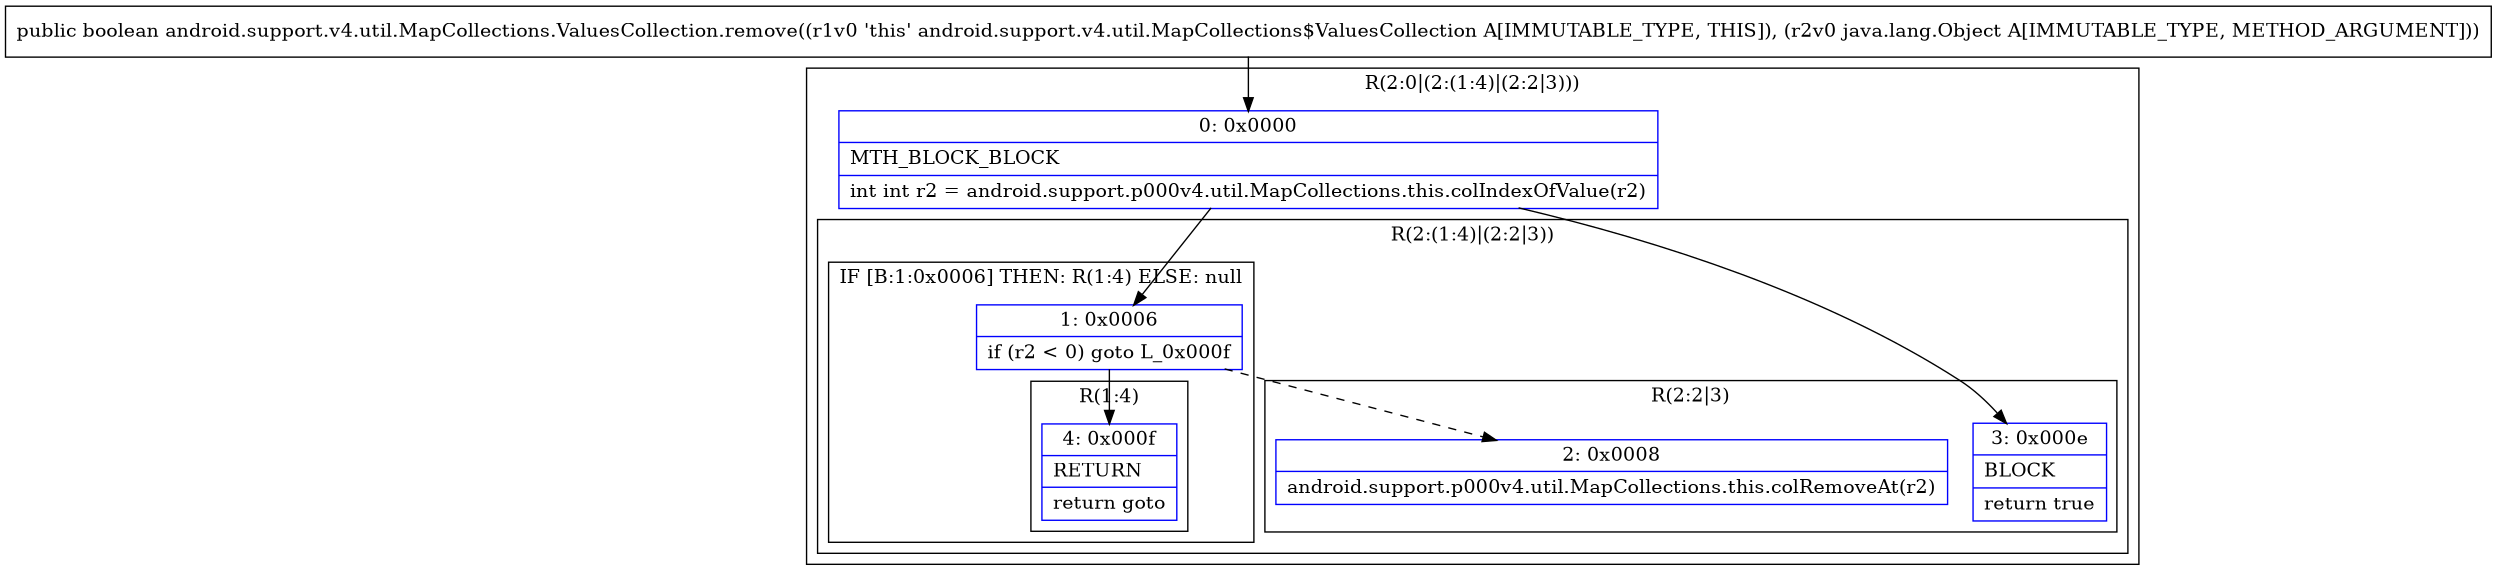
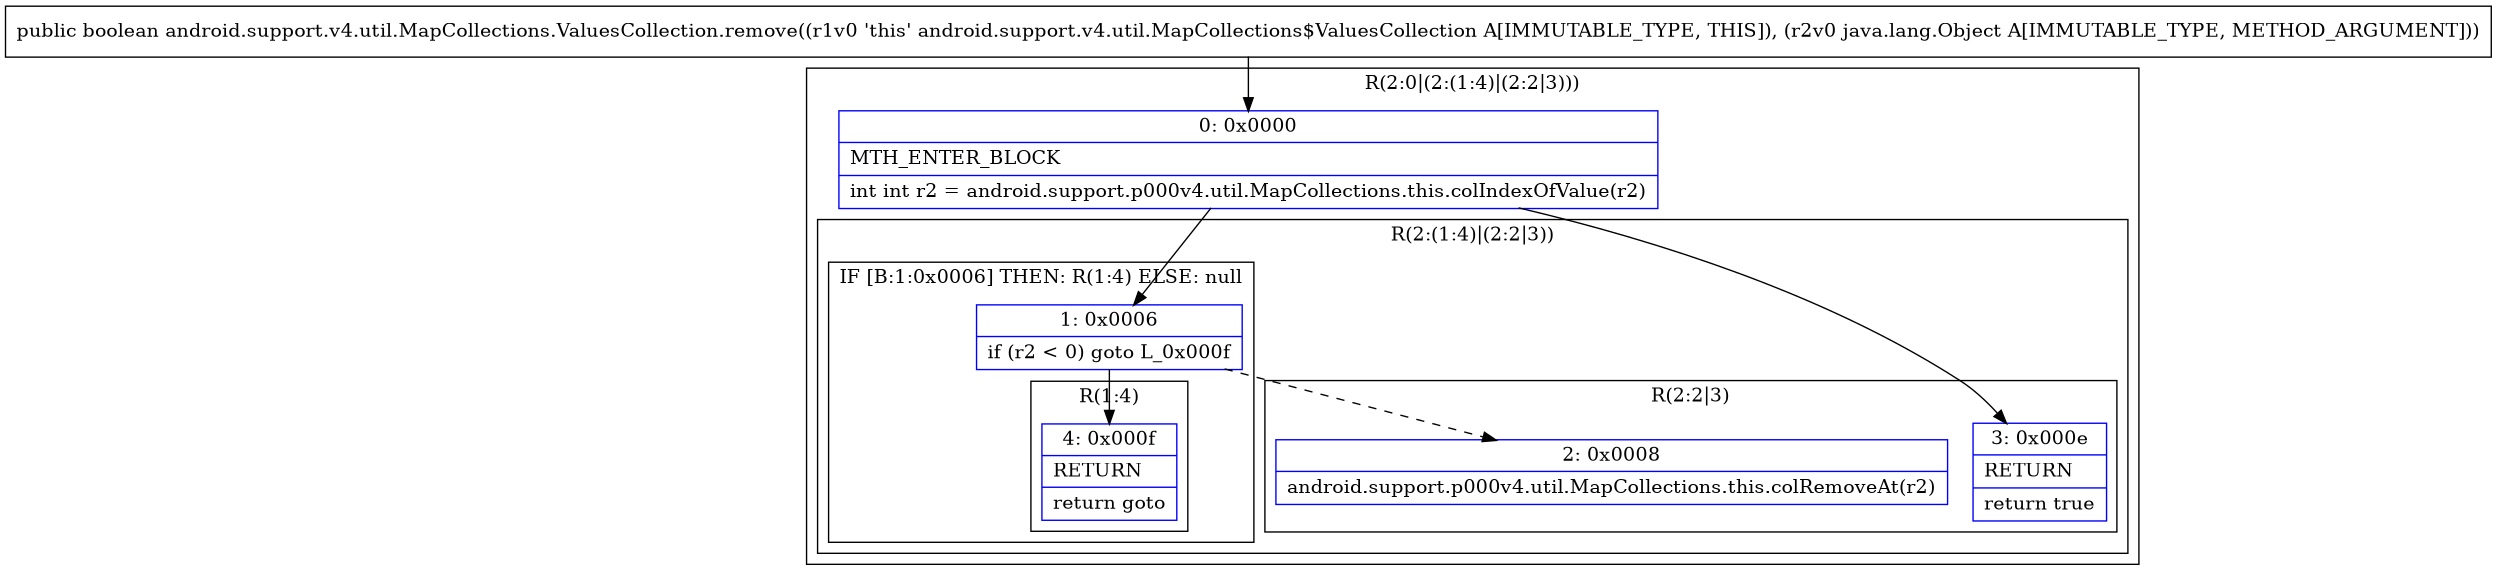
(955, 158) -> (956, 158)
(2020, 471) -> (2029, 471)
